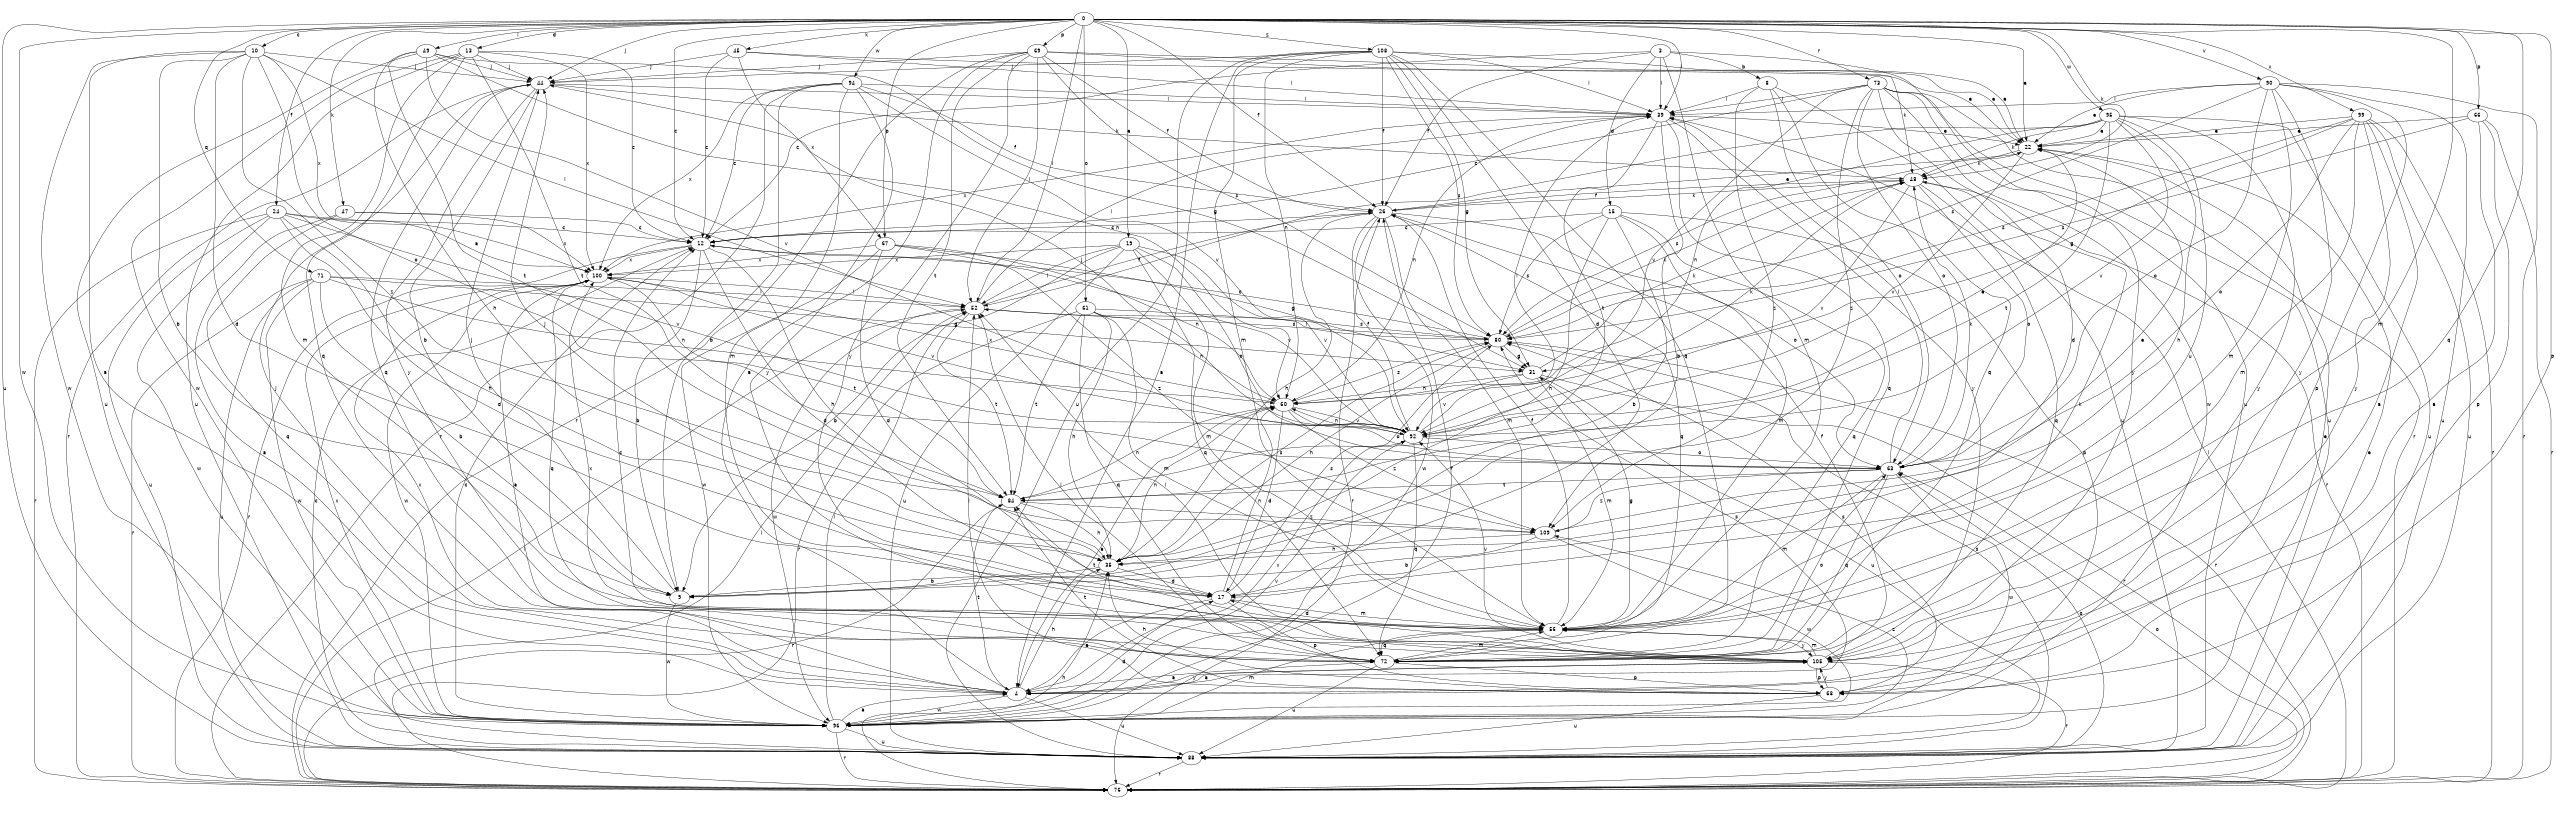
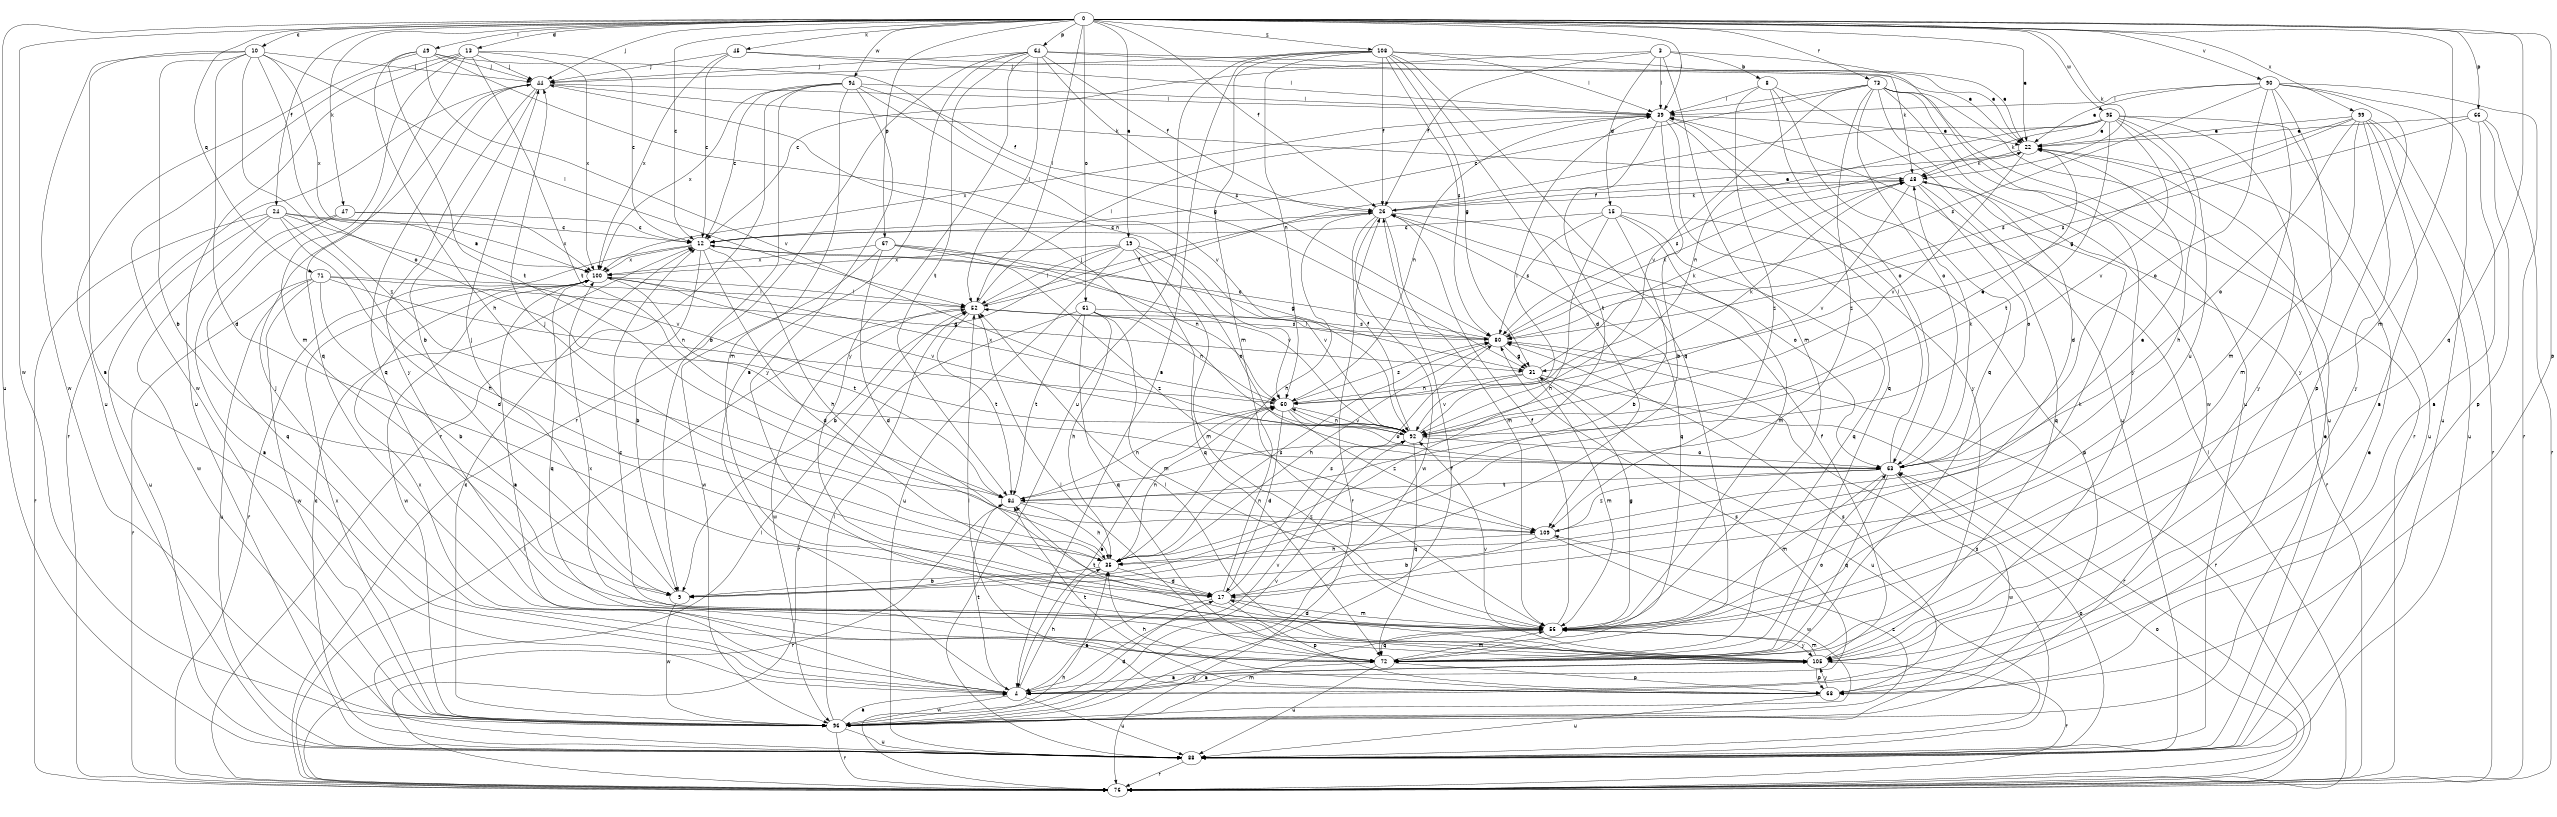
(1037, 51) -> (1037, 51)
(794, 135) -> (648, 149)
